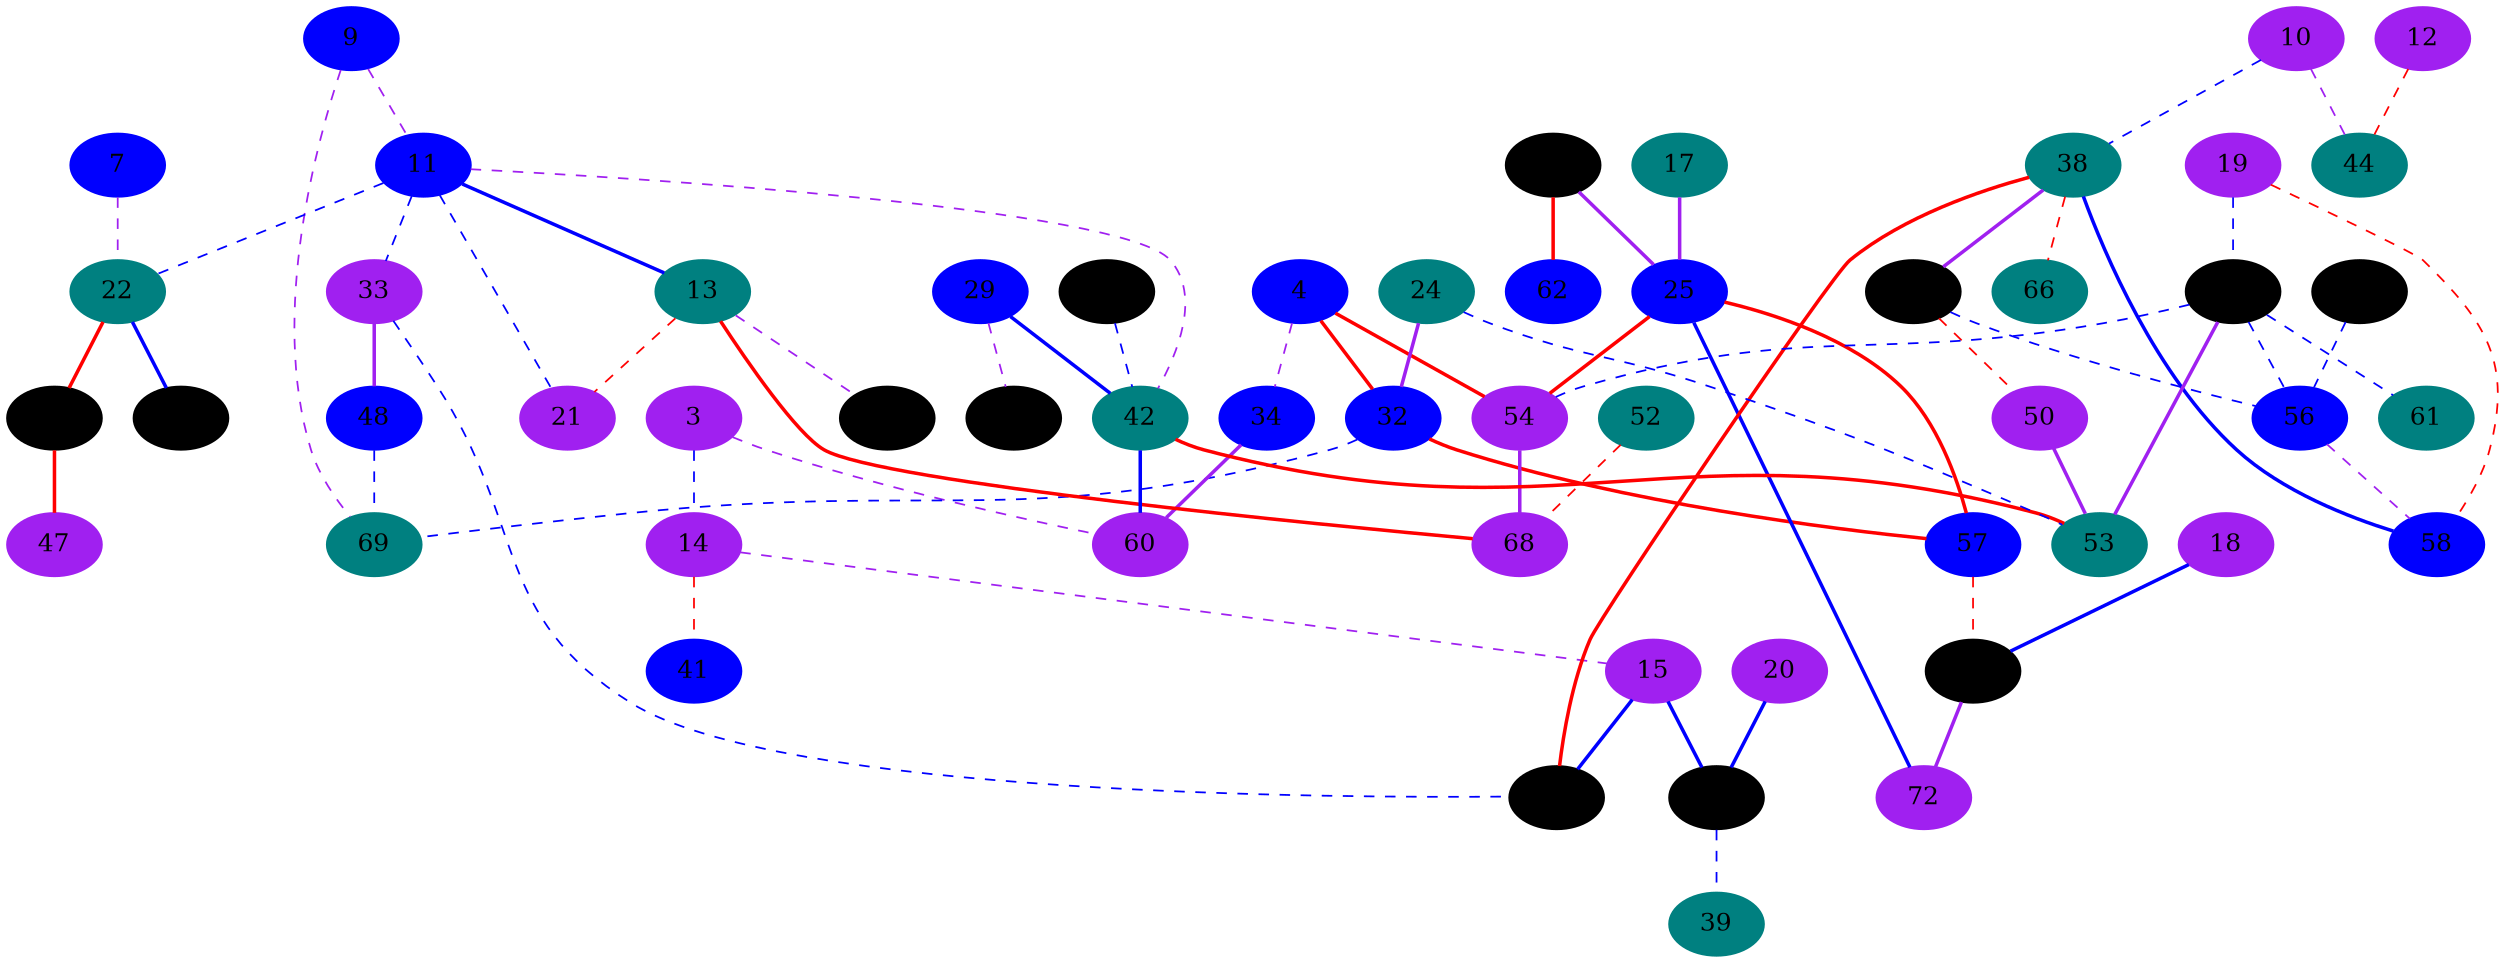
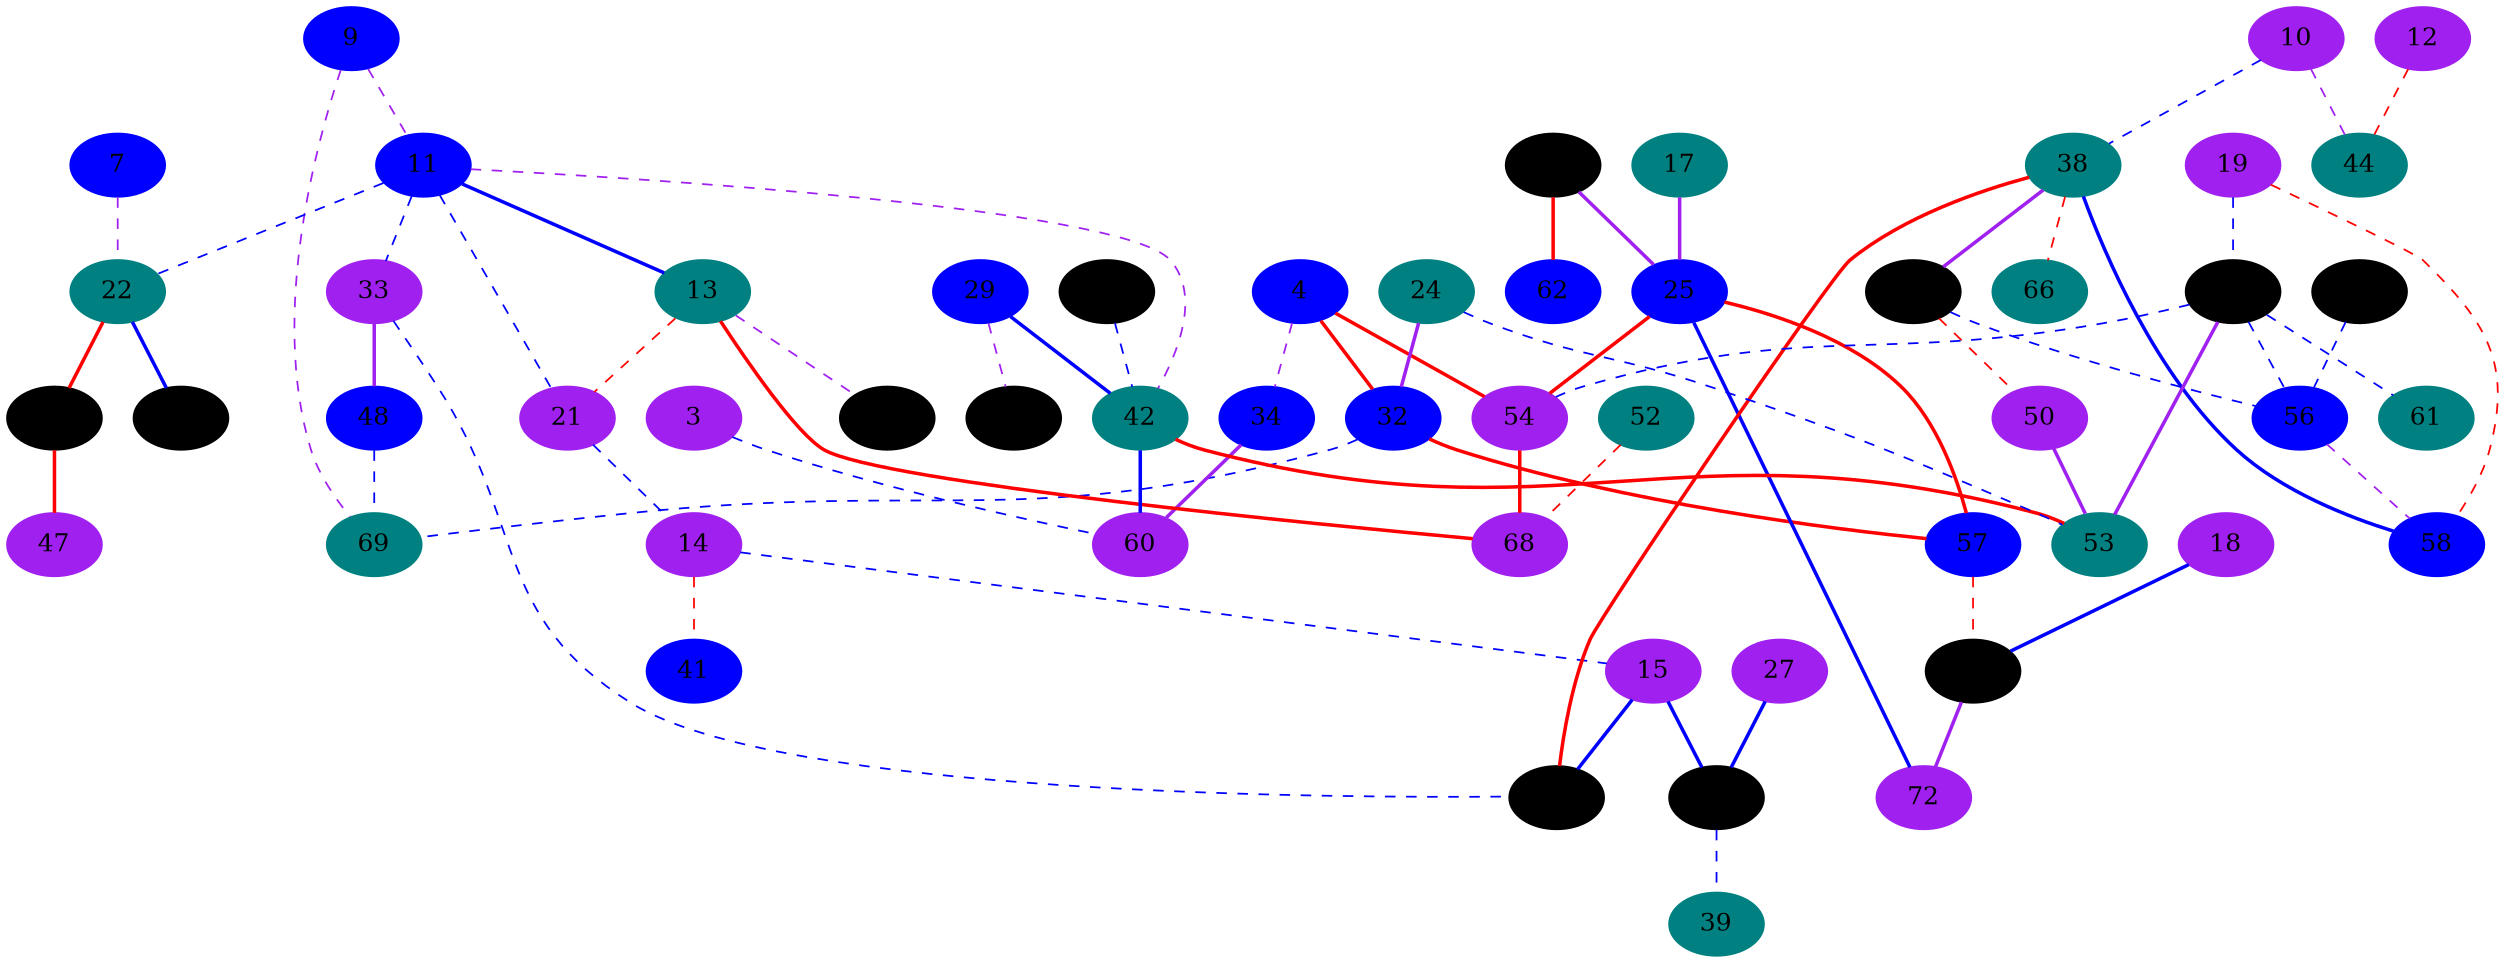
(694, 482) -> (631, 481)
(903, 490) -> (903, 490)
(1520, 497) -> (1520, 497)
(1174, 608) -> (1174, 608)
(1780, 671) -> (1780, 671)
